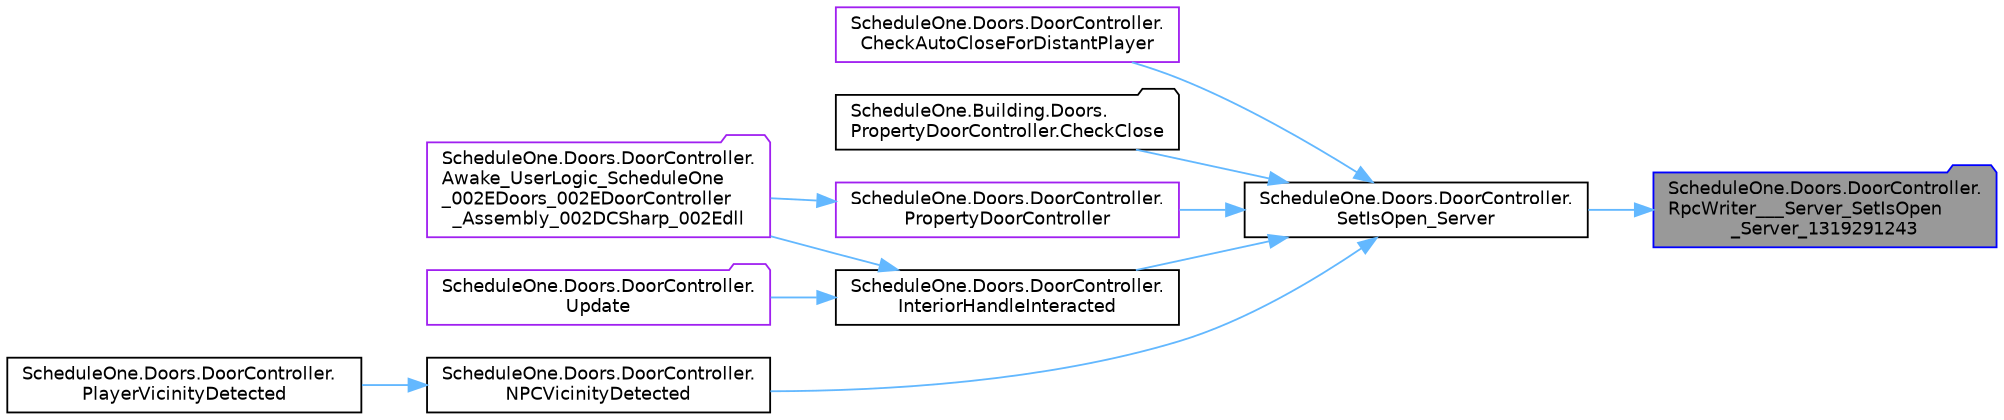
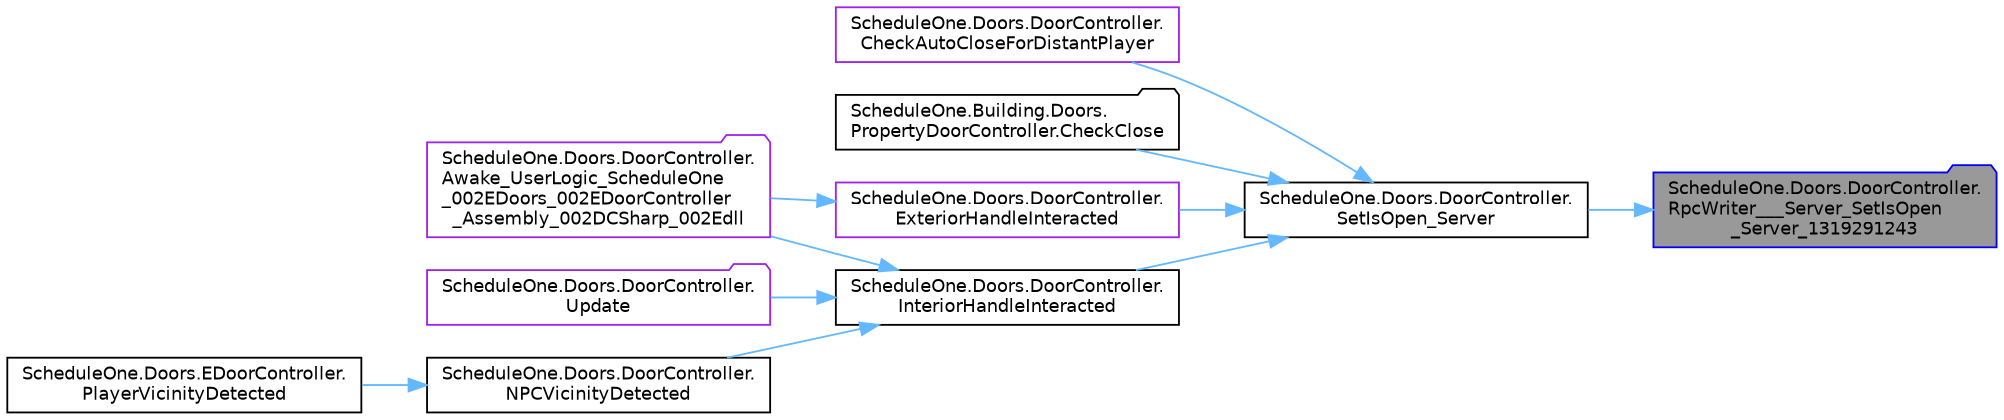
(1007, 210) -> (1007, 210)
(1078, 365) -> (794, 343)
(184, 385) -> (184, 385)
